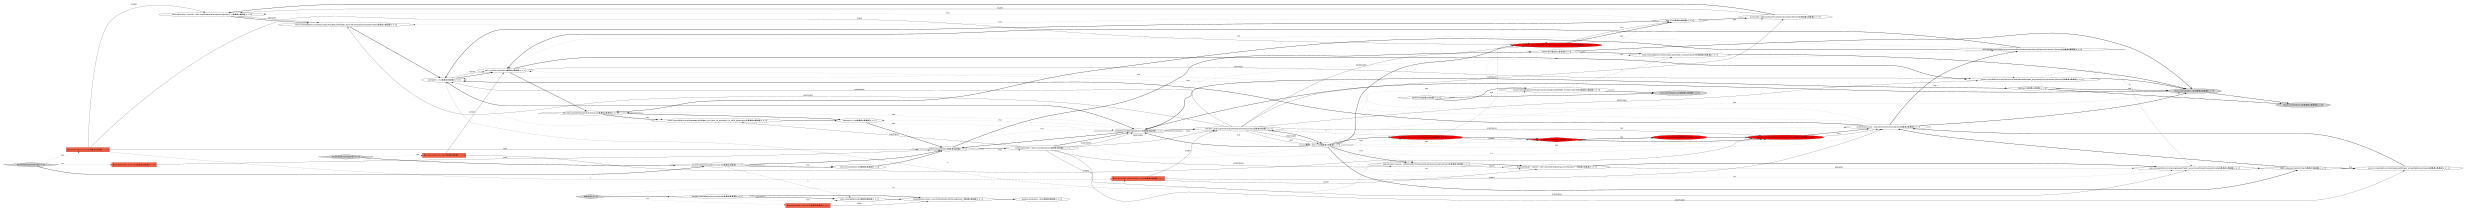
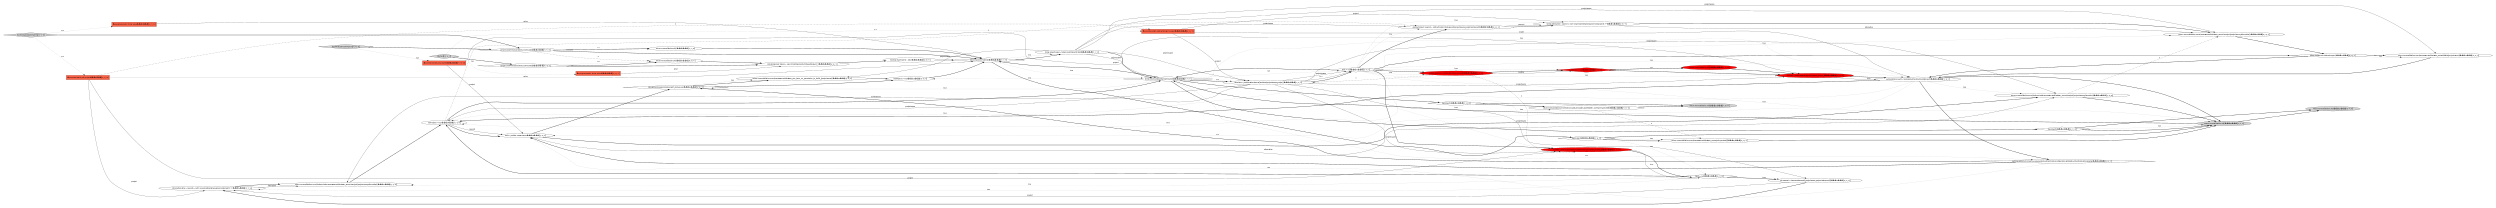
none -> (943, 60)
none -> (1309, 94)
